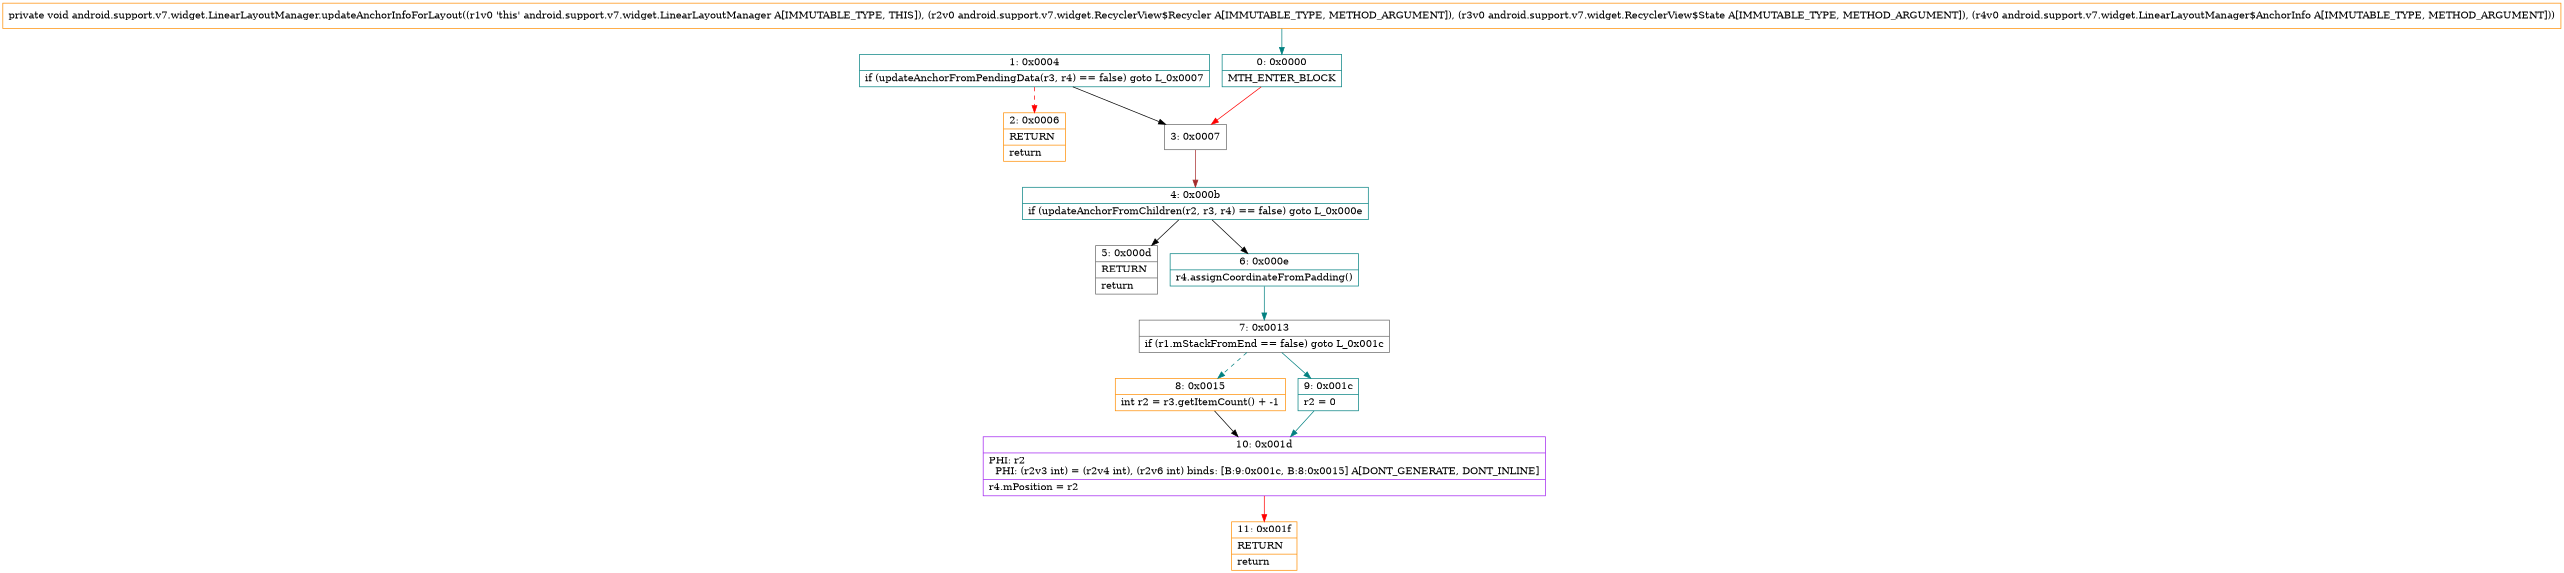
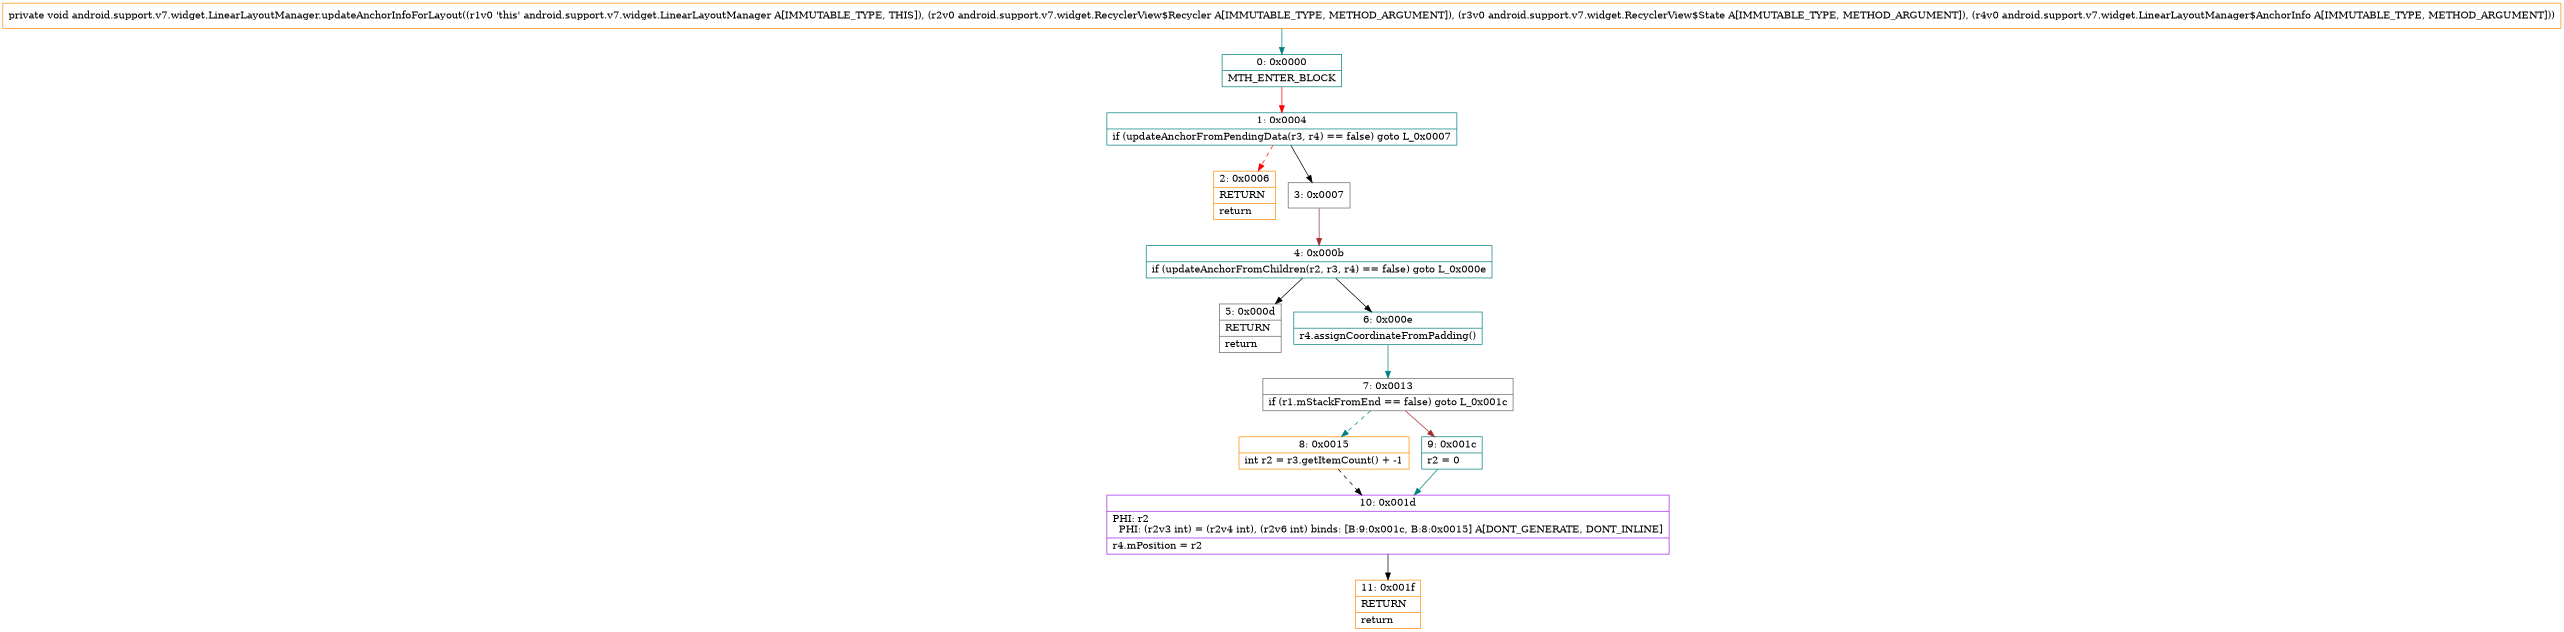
(1239, 103) -> (1282, 96)
(1294, 363) -> (1417, 421)
(1224, 421) -> (1348, 480)
(1264, 505) -> (1388, 564)
